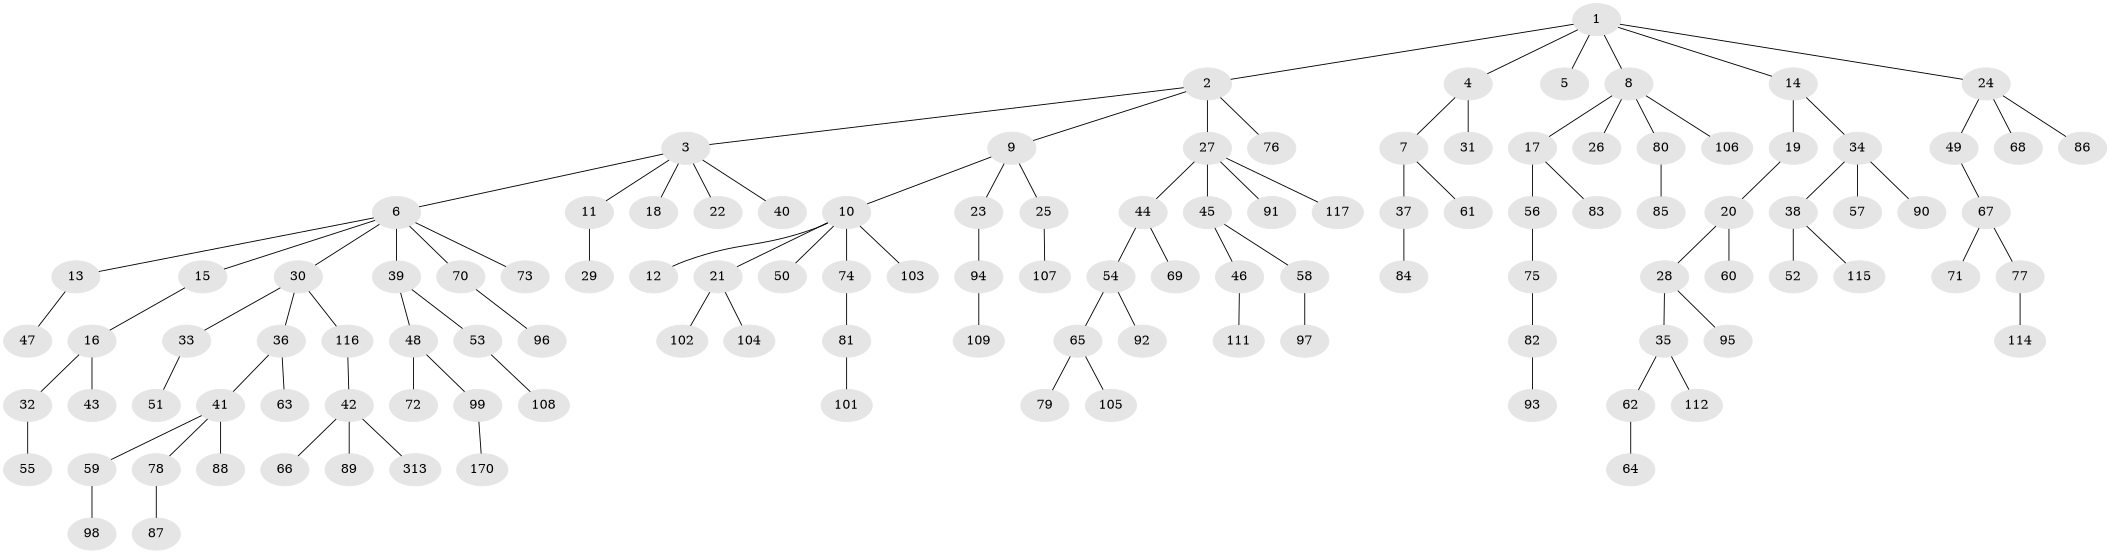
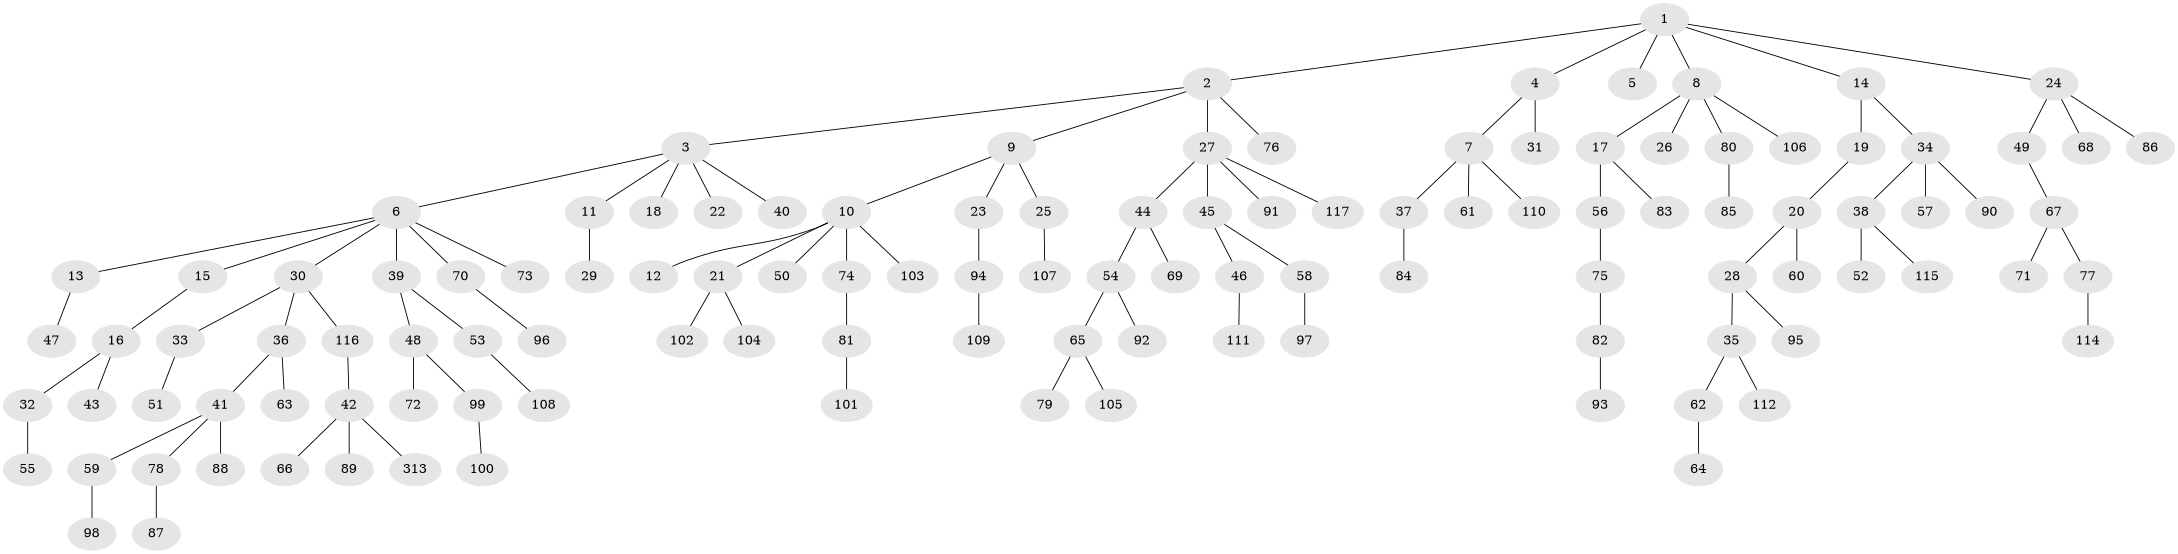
none -> (1534, 213)
(482, 470) -> (482, 470)
